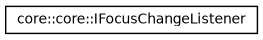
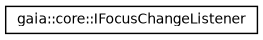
(132, 20) -> (132, 20)
